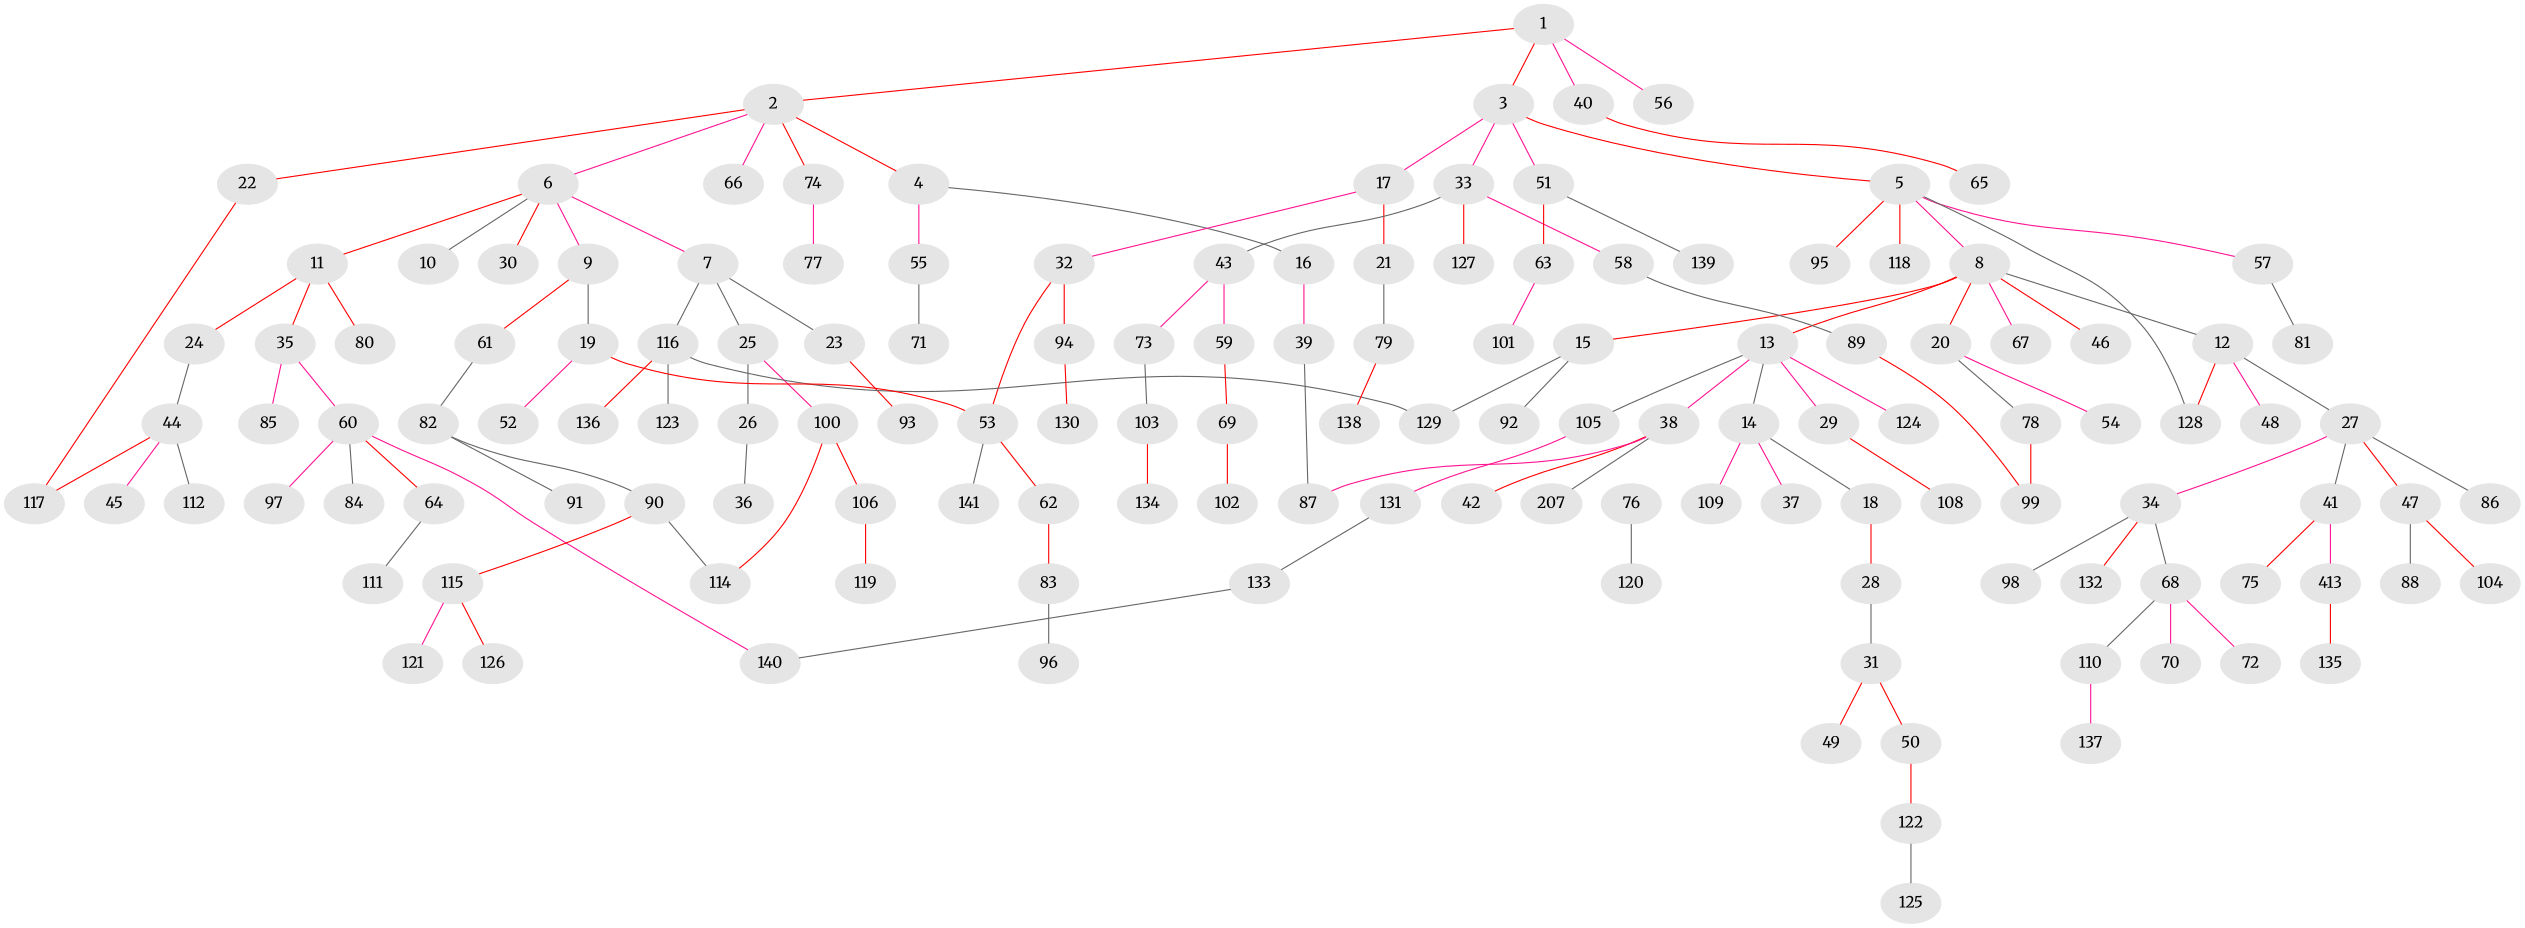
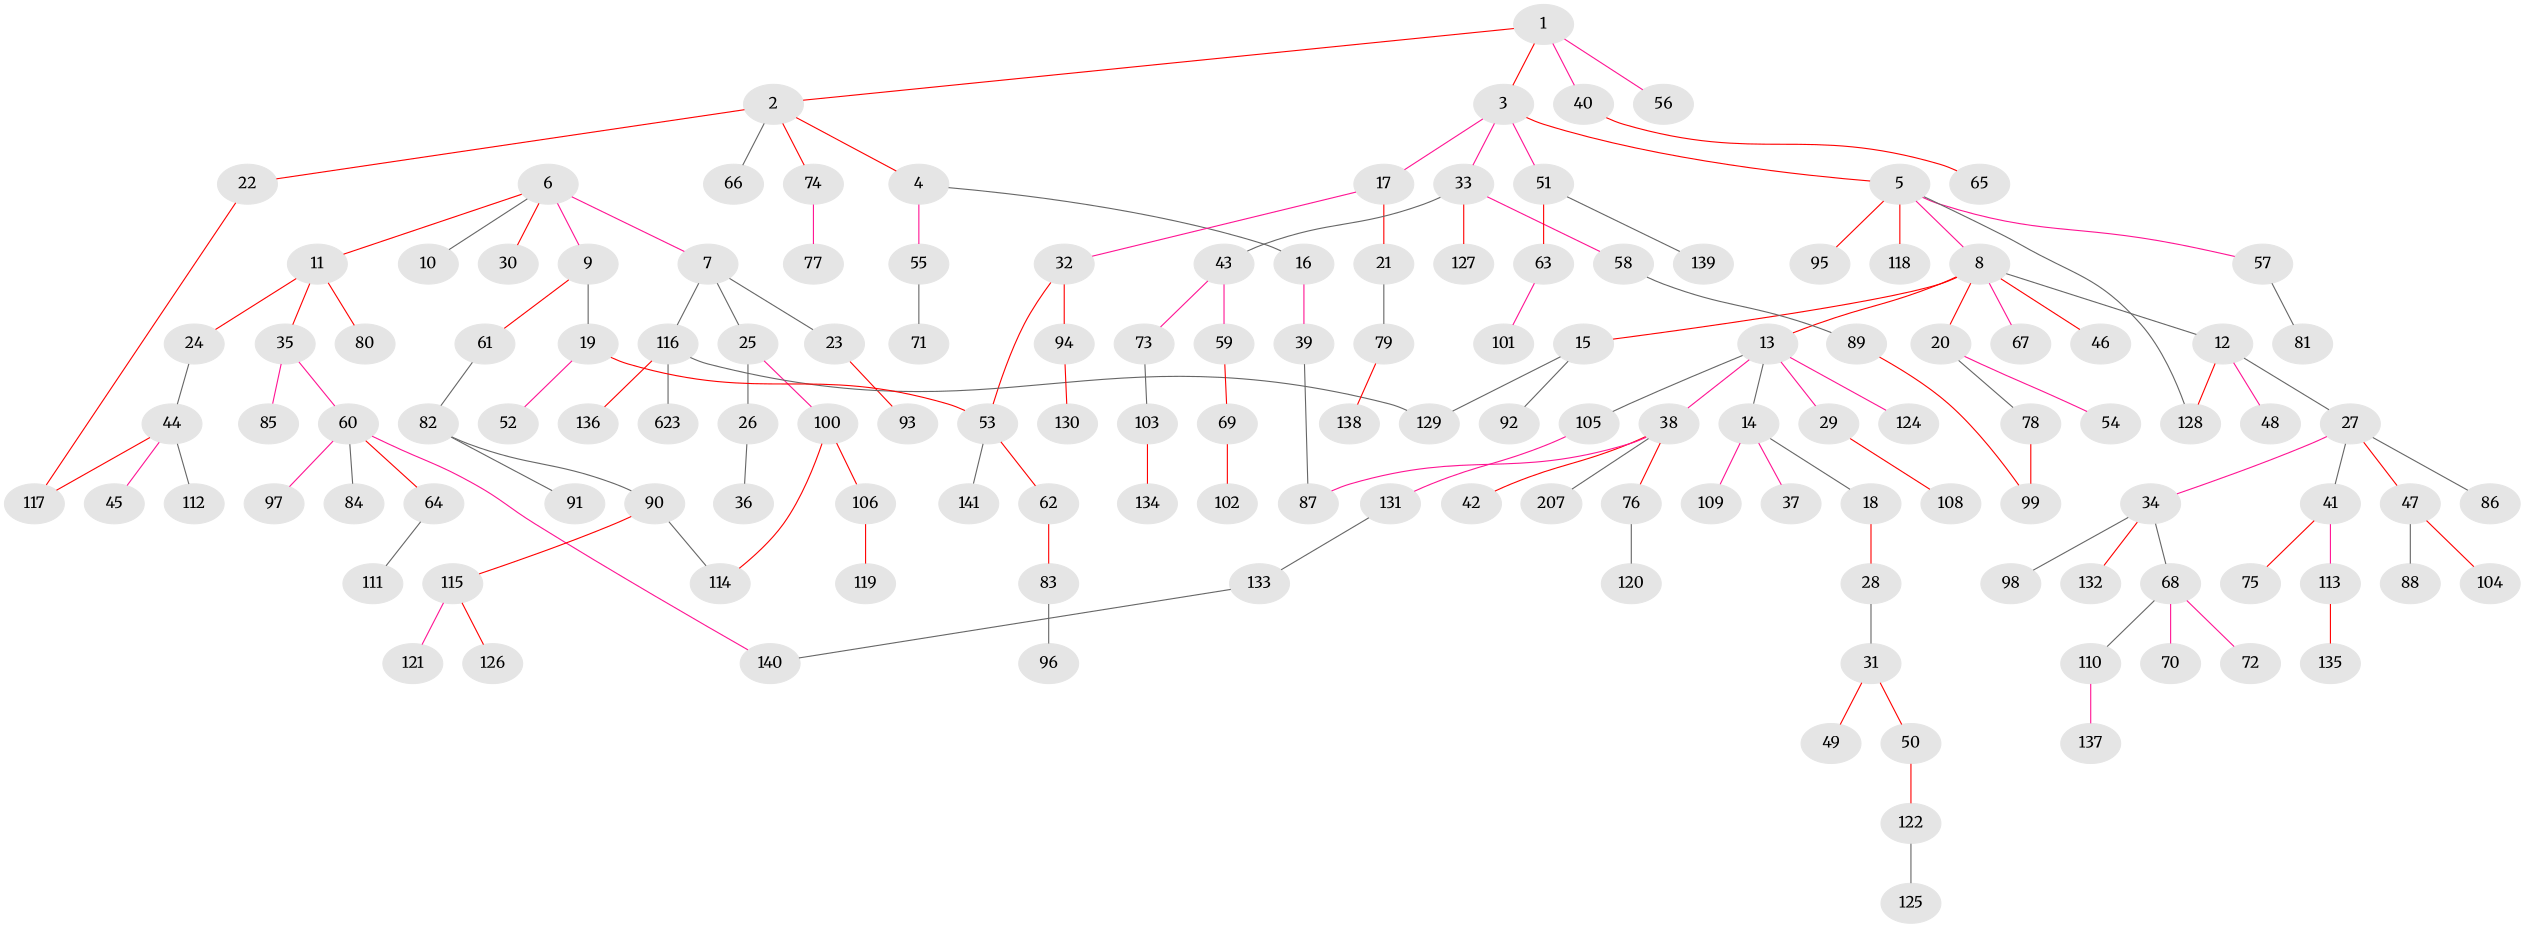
(661, 144) -> none
(753, 144) -> (753, 144)
(668, 424) -> (668, 424)
none -> (1650, 464)
(2330, 584) -> (2330, 584)
